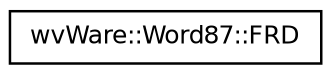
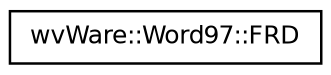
(166, 37) -> (166, 37)
